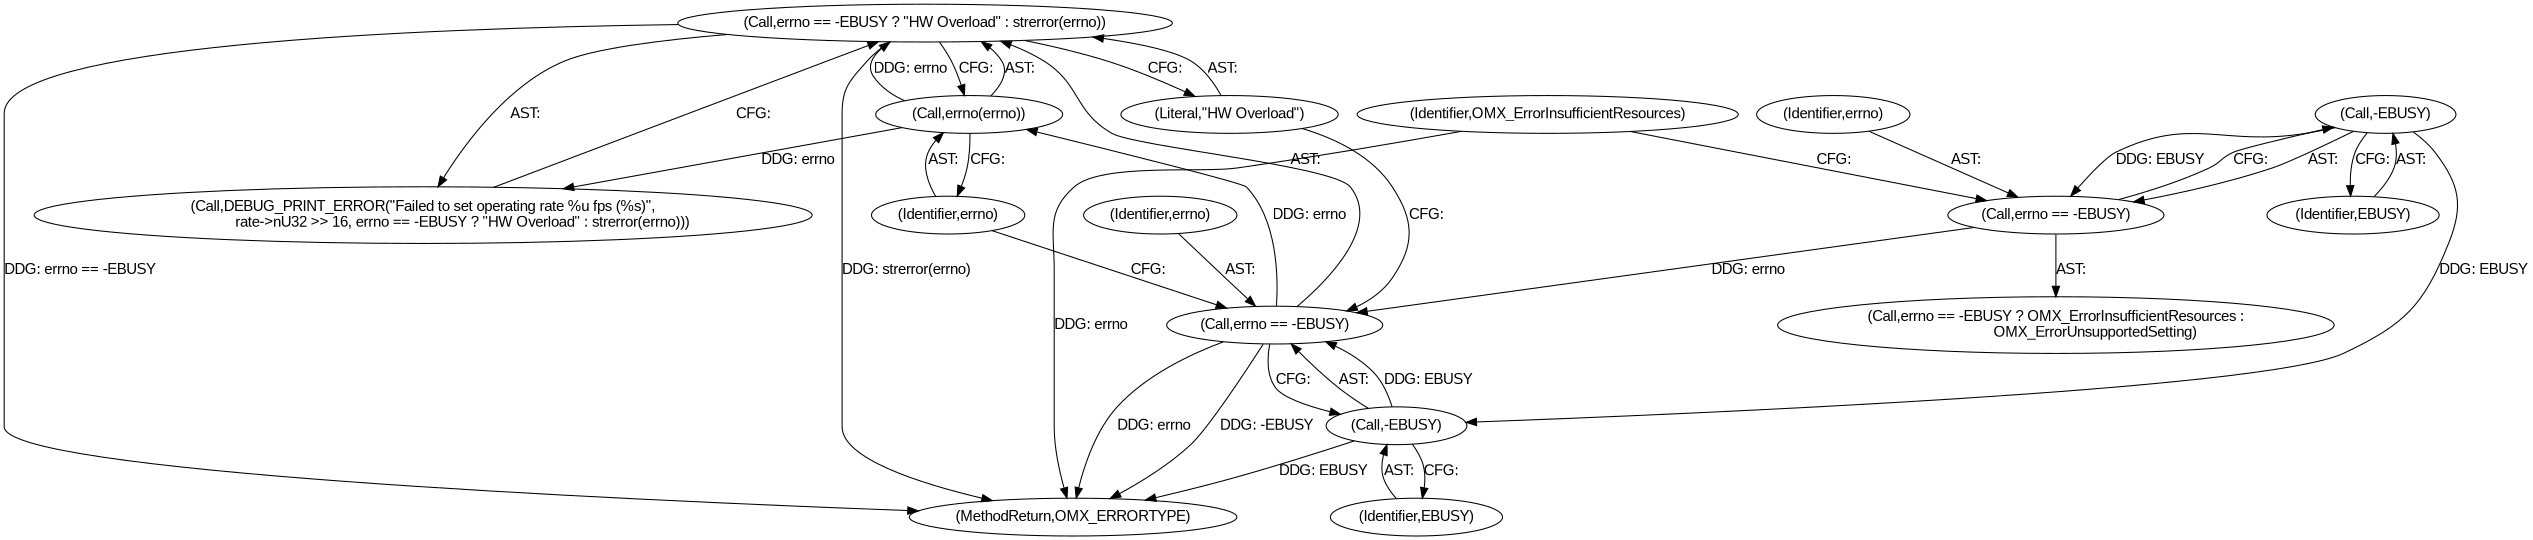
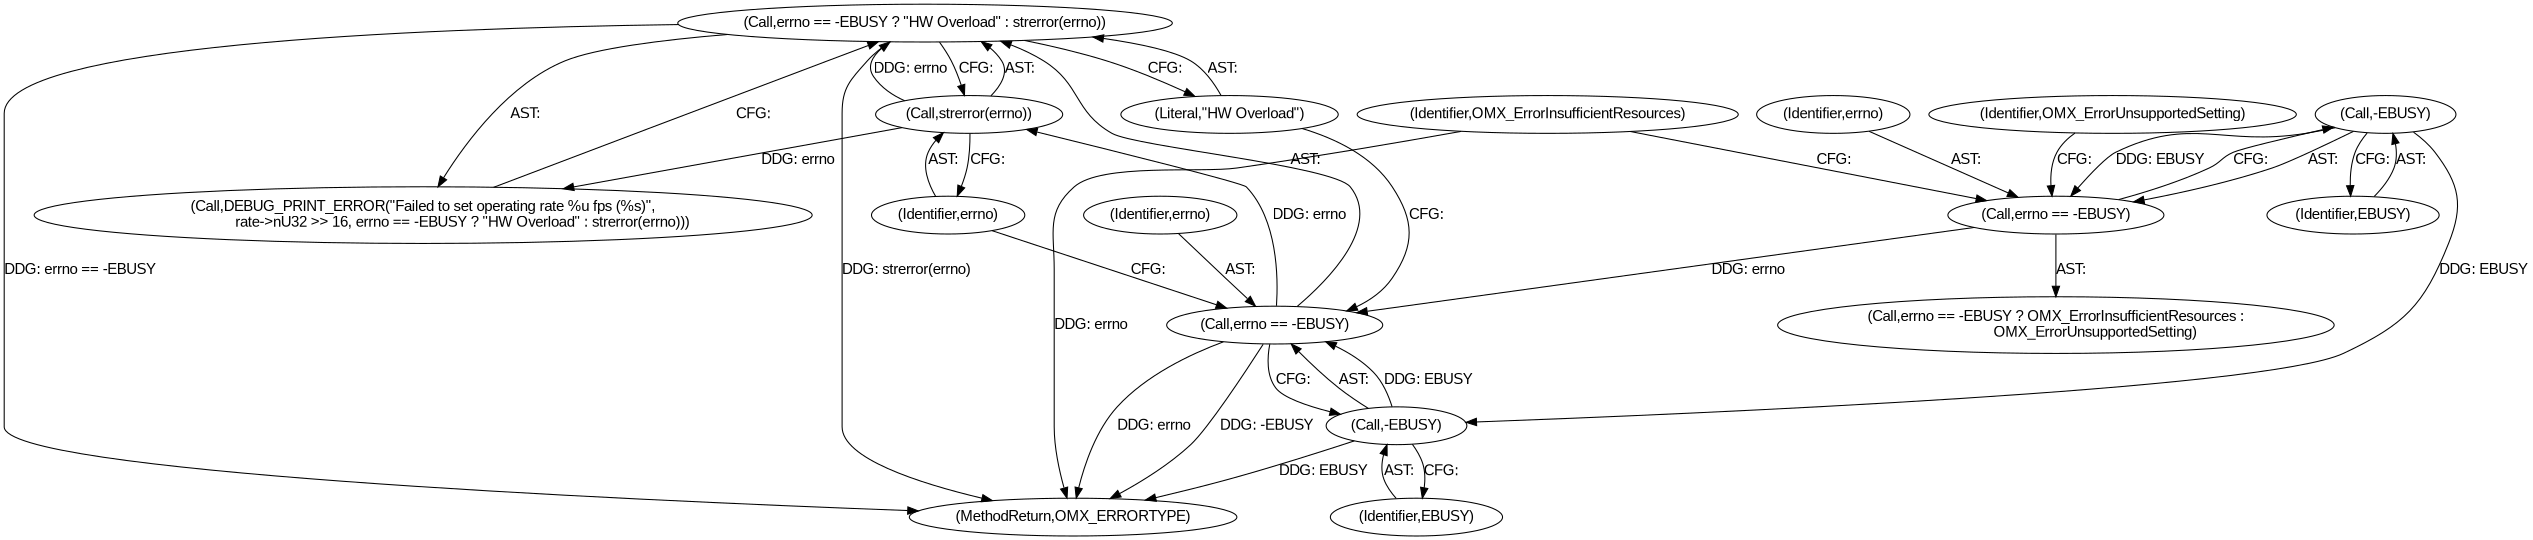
(969, 114) -> (969, 114)
none -> (2113, 114)
